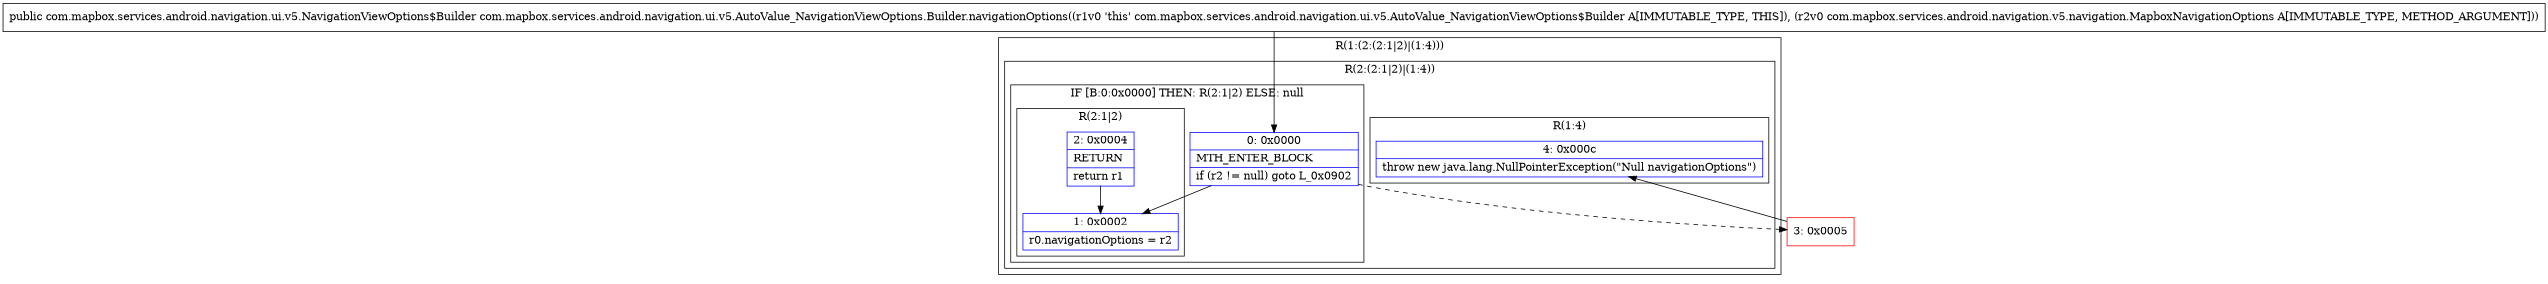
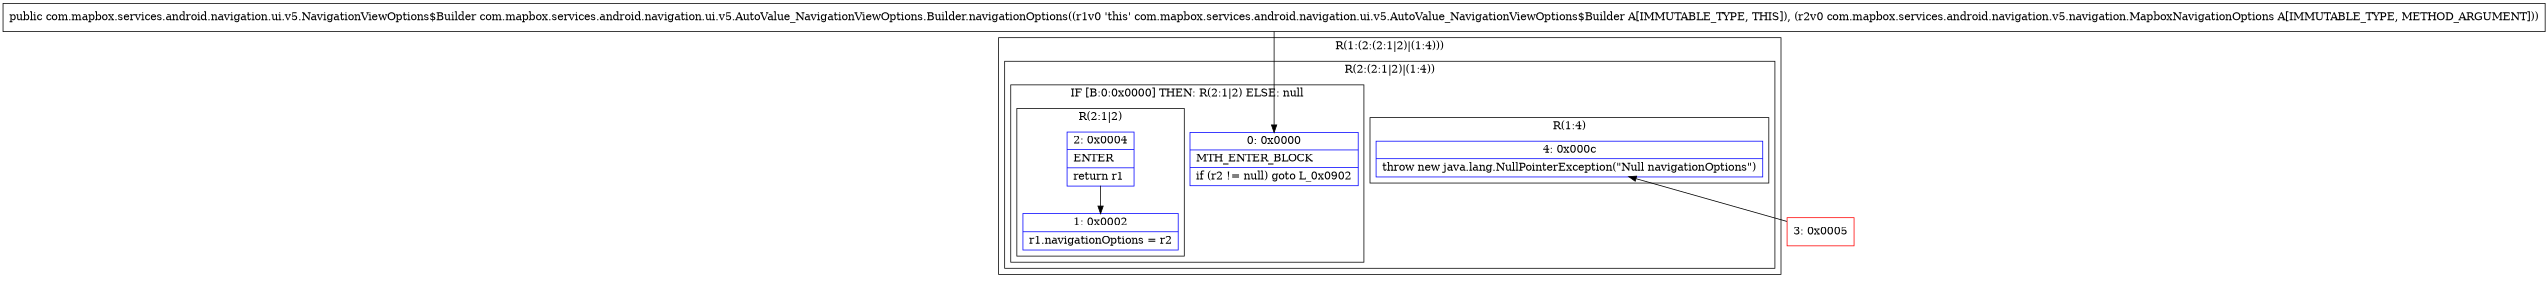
(1098, 158) -> (1093, 158)
(1179, 199) -> none
(1568, 214) -> none
(1101, 241) -> (1101, 241)
